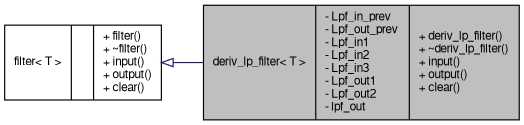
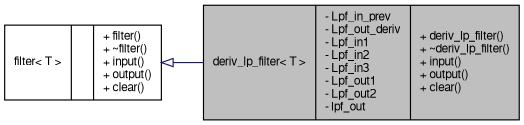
(362, 30) -> (363, 30)
